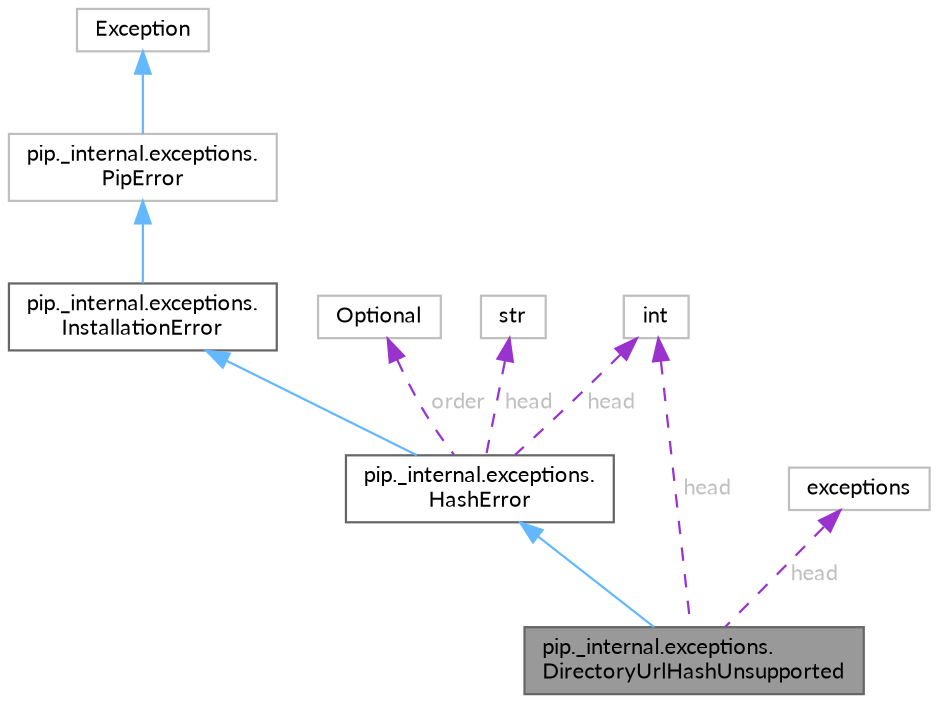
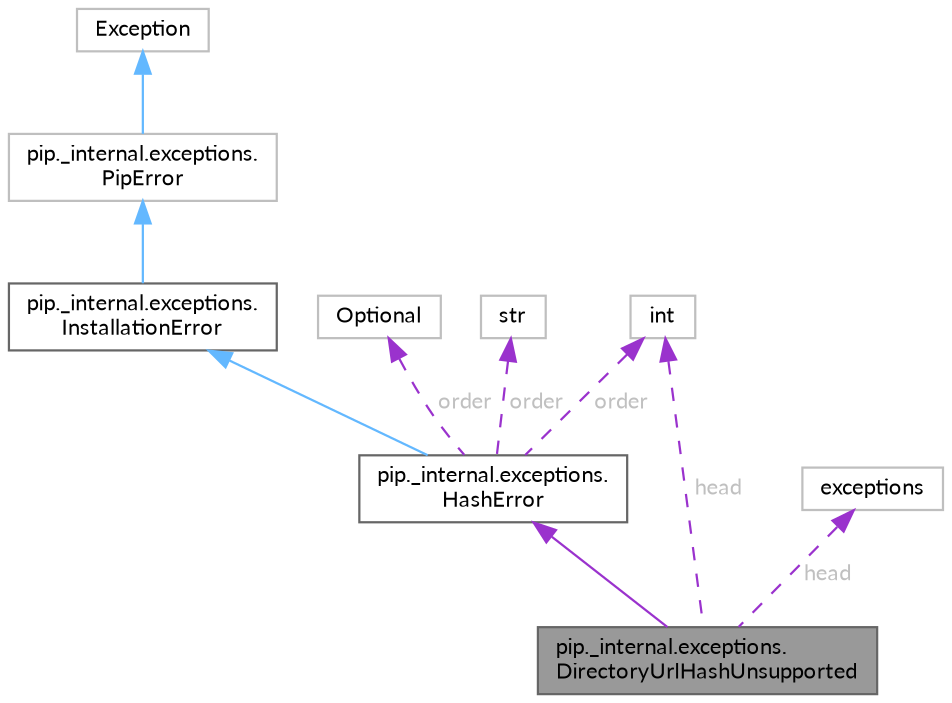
(527, 403) -> (535, 403)
(609, 403) -> (619, 403)
(596, 582) -> (610, 582)
